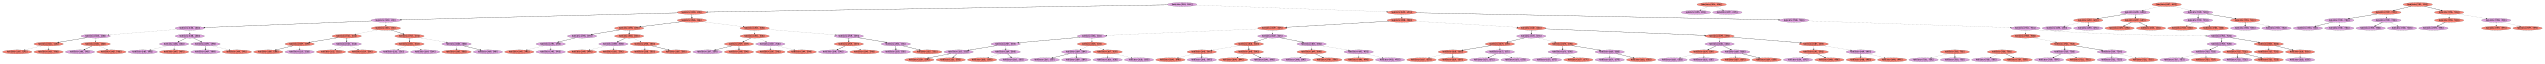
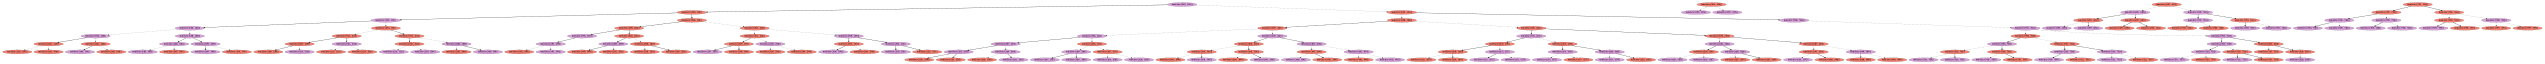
none -> (2465, 28)
none -> (2002, 44)
(598, 48) -> (598, 48)
